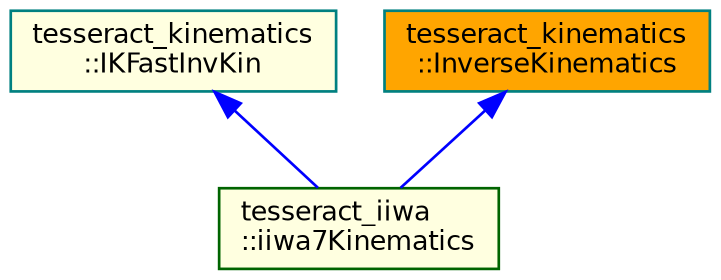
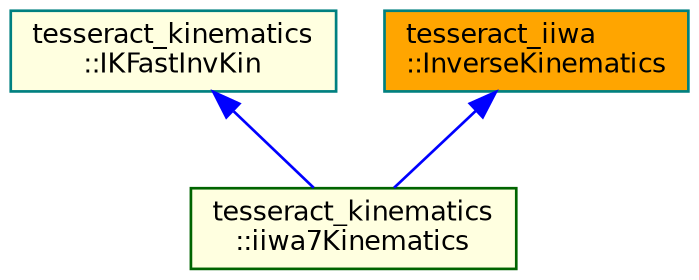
(547, 51) -> (536, 51)
(359, 229) -> (354, 229)
